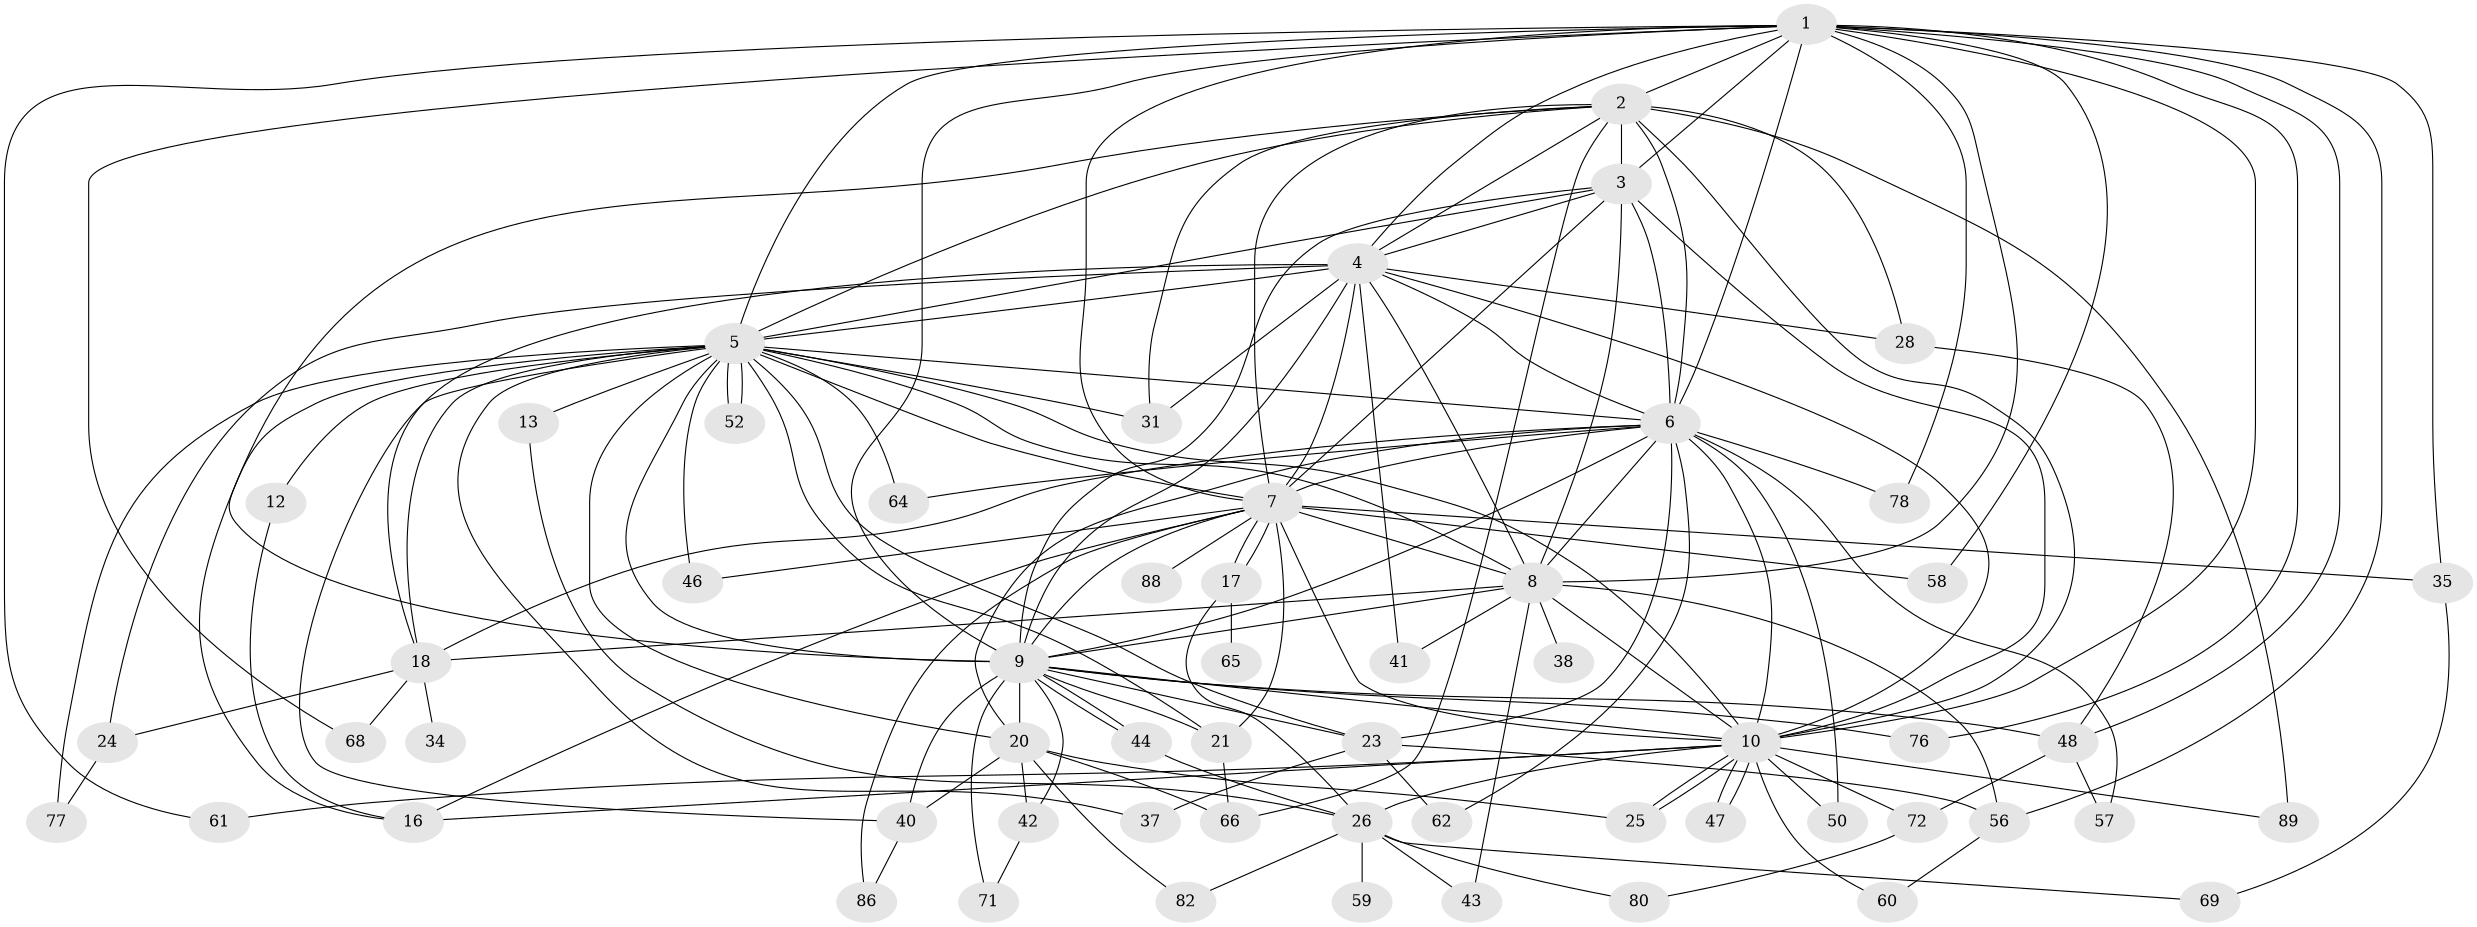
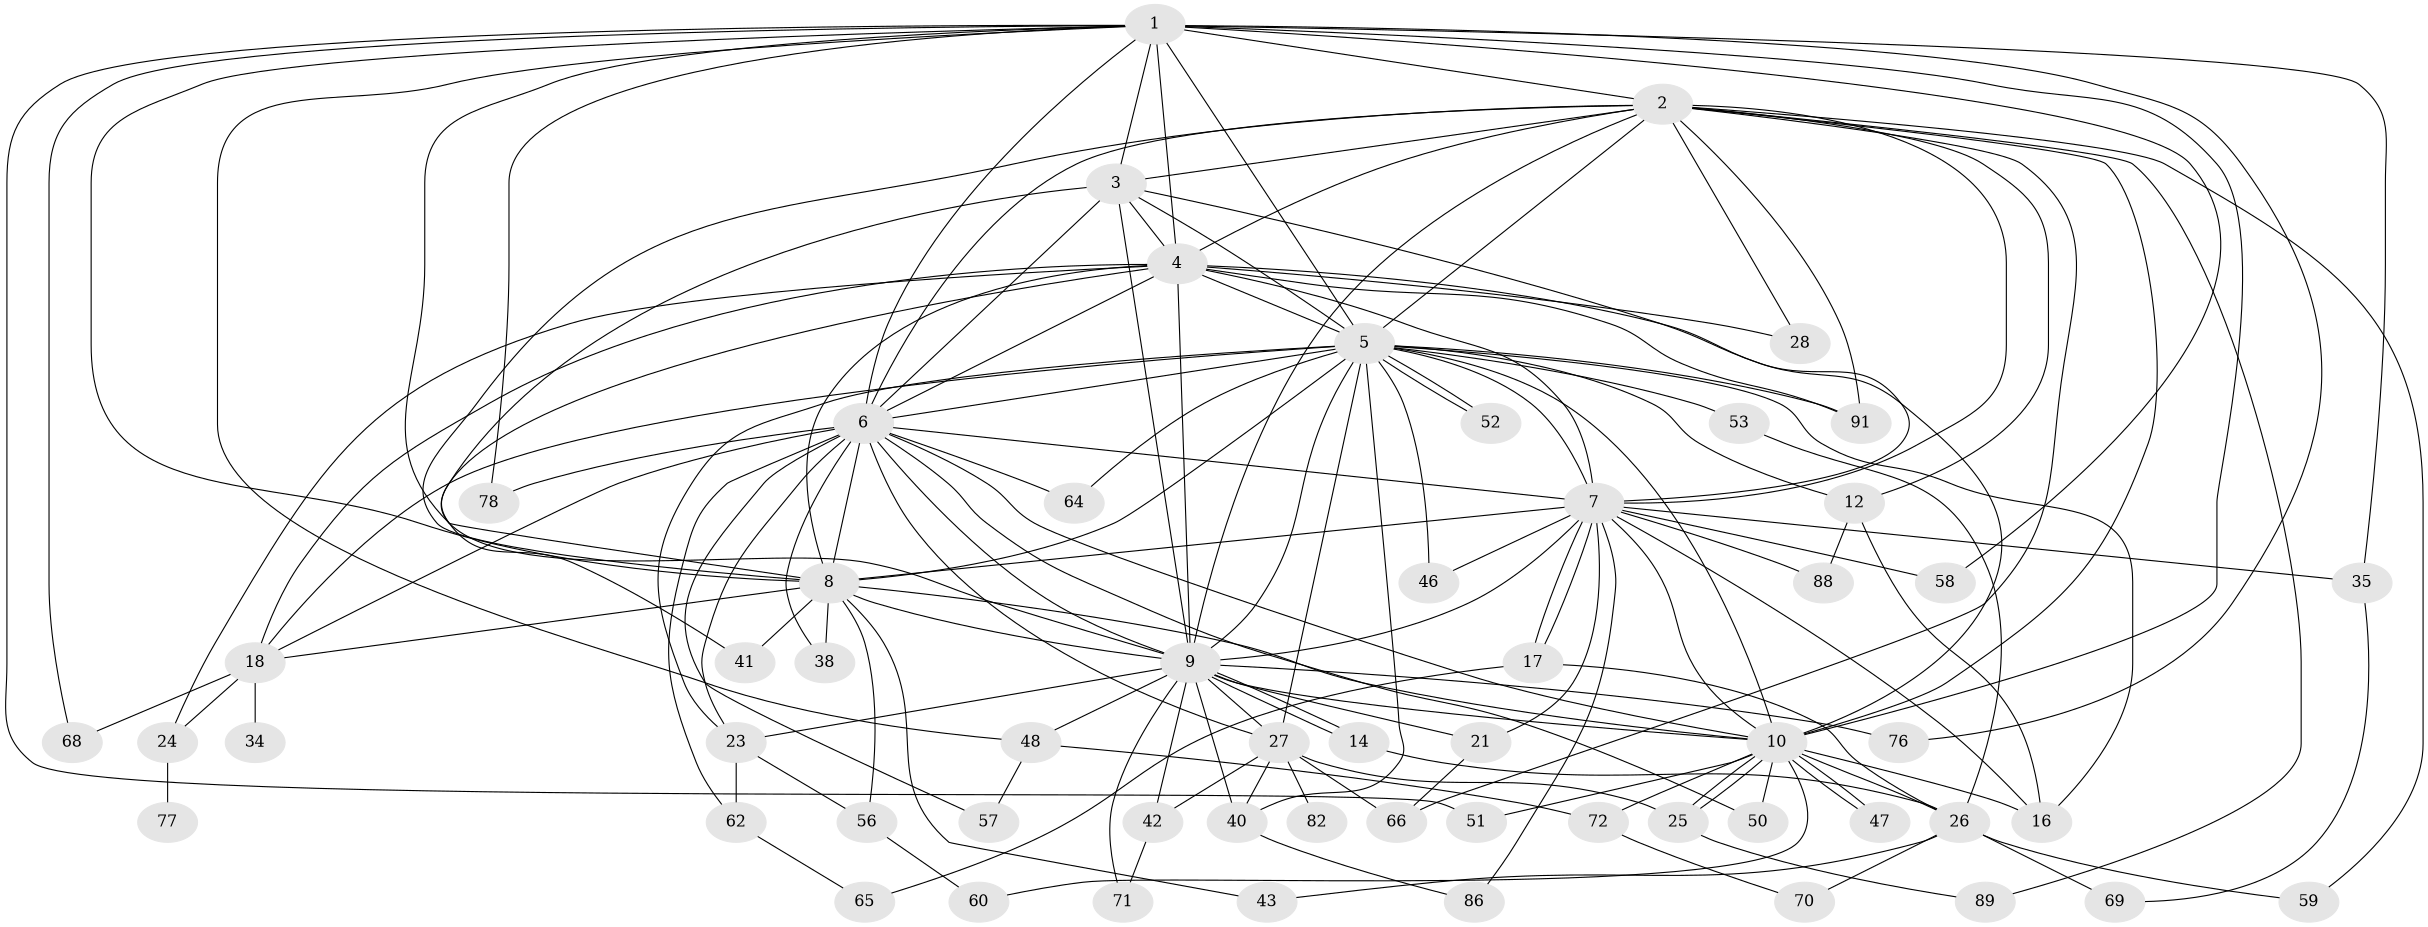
(1206, 89) -> none
none -> (770, 209)
none -> (2038, 213)
none -> (2330, 273)
(2382, 292) -> none
(229, 419) -> none
(529, 423) -> (1739, 423)
(1152, 423) -> (1861, 423)
(2169, 462) -> none
(2039, 465) -> none
none -> (797, 540)
none -> (1839, 543)
(955, 606) -> none
(1020, 743) -> (1279, 743)
(1142, 743) -> (1359, 743)
(2020, 783) -> (1827, 872)
(219, 822) -> (1477, 822)
(1150, 822) -> none
none -> (800, 862)
(1274, 862) -> none
(1639, 902) -> (1805, 902)
